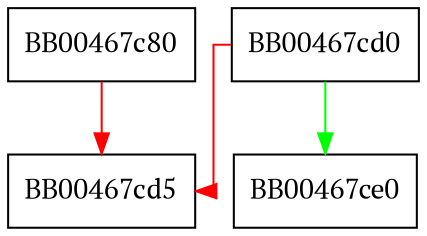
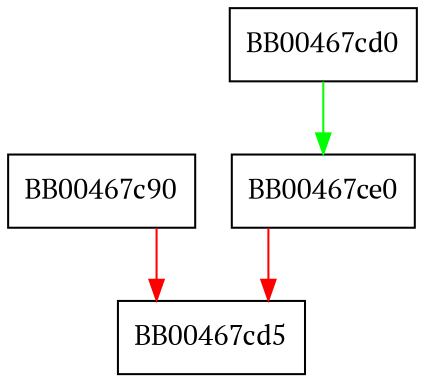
(102, 45) -> (102, 191)
(214, 110) -> (268, 254)
